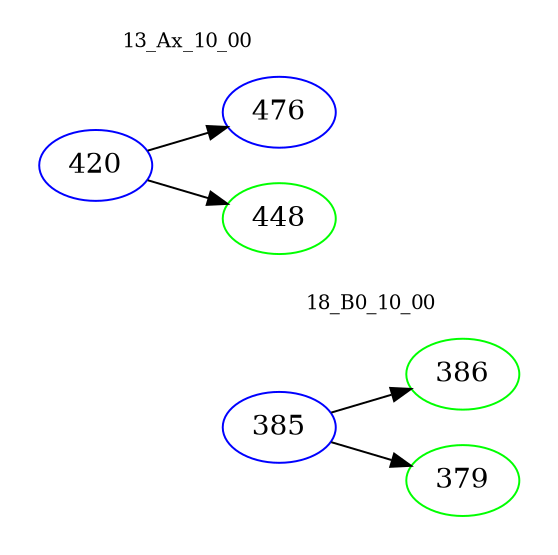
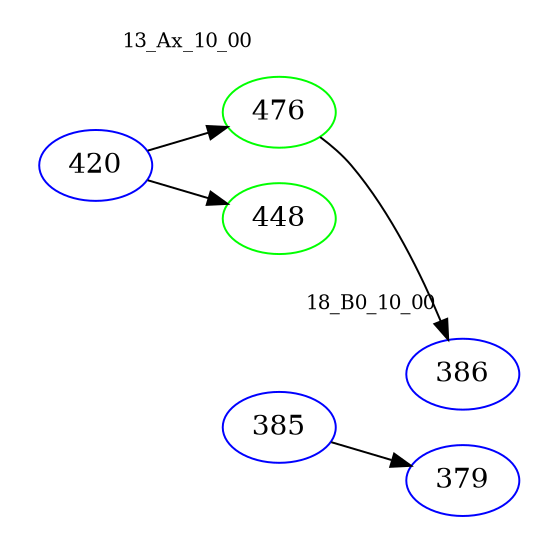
(279, 112) -> (279, 112)
(463, 374) -> (463, 374)
(361, 404) -> (391, 222)
(463, 481) -> (463, 481)
